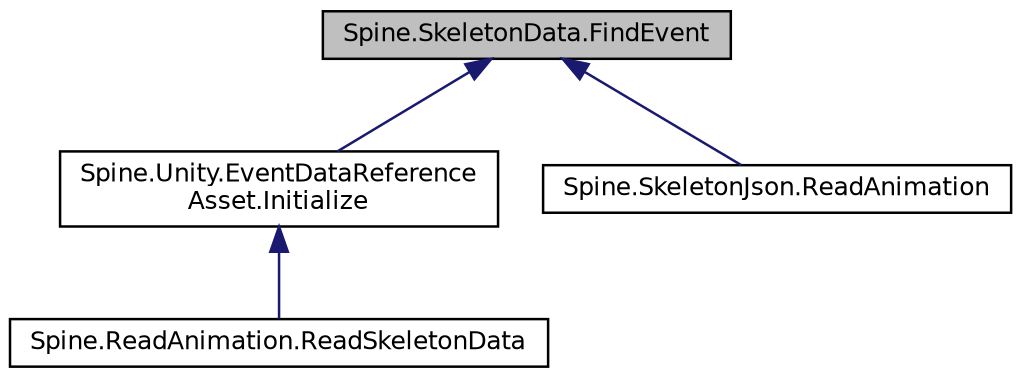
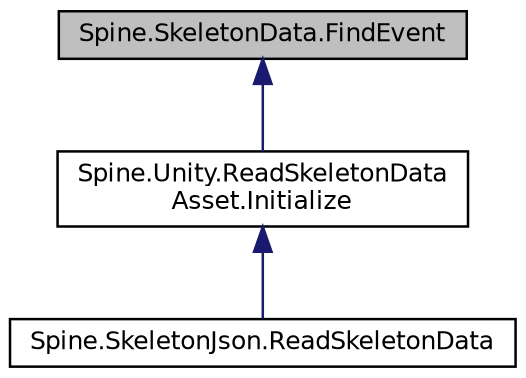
(279, 189) -> (263, 189)
(777, 189) -> none
(279, 343) -> (263, 343)
